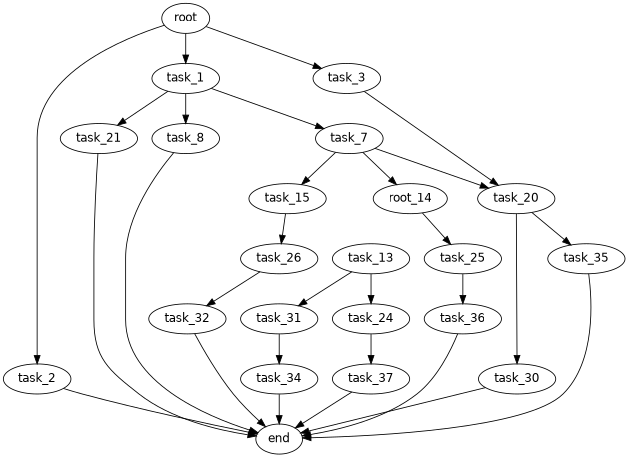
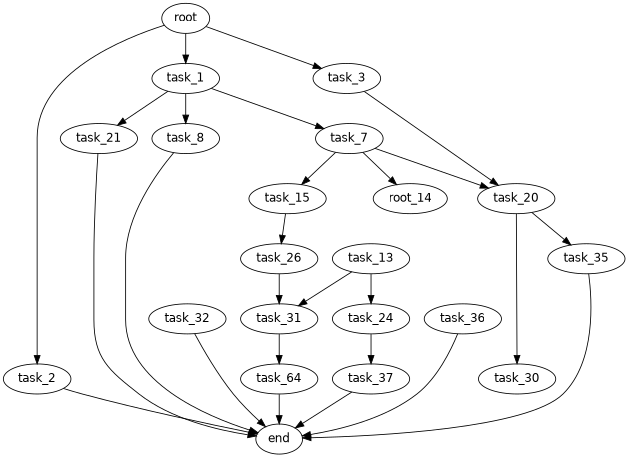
(463, 259) -> none
(237, 286) -> (279, 285)
(279, 379) -> (279, 379)
(410, 406) -> none
